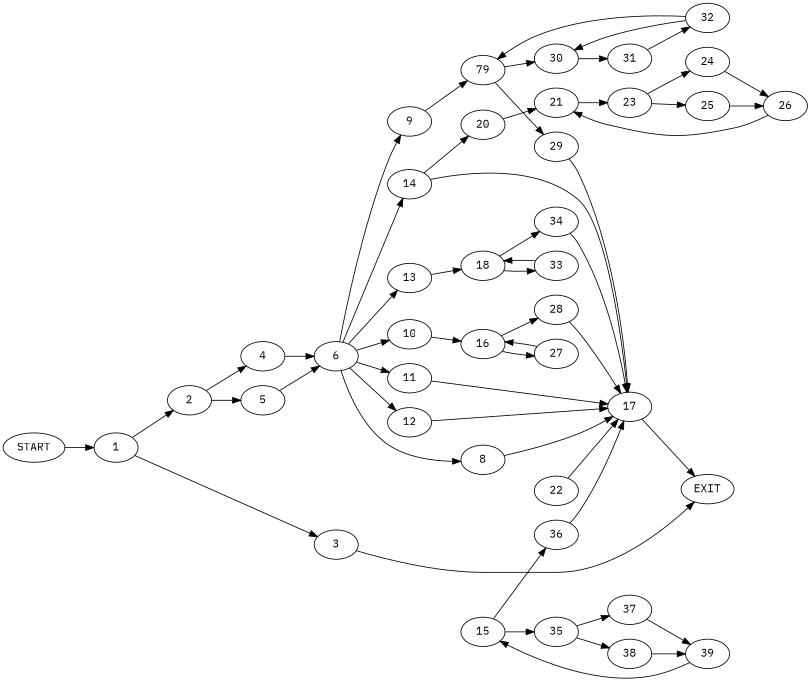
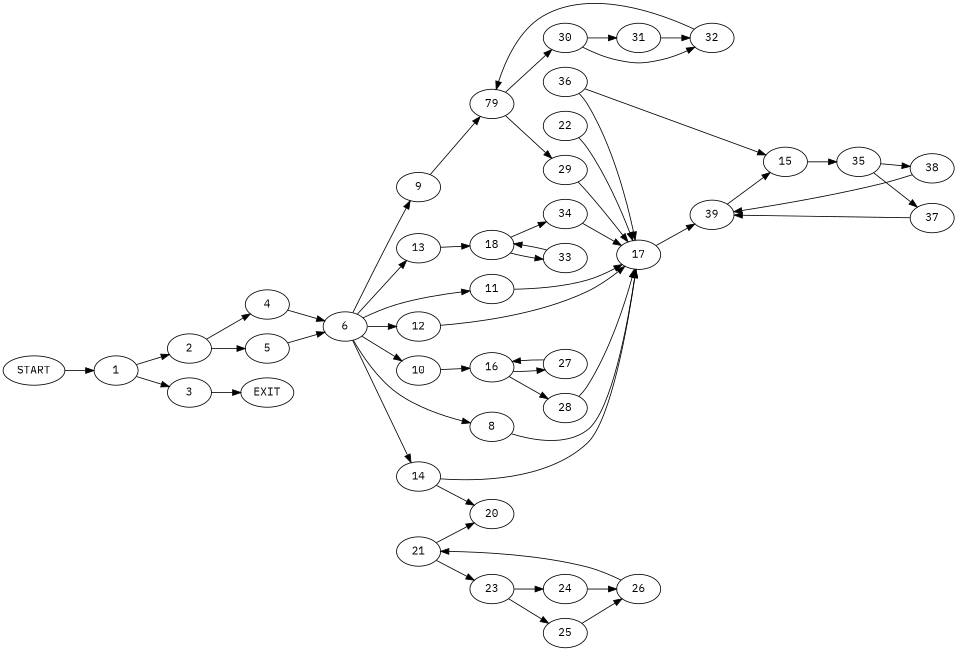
(633, 30) -> (635, 63)
(516, 115) -> (452, 535)
(666, 445) -> (672, 237)
(517, 587) -> (672, 120)
